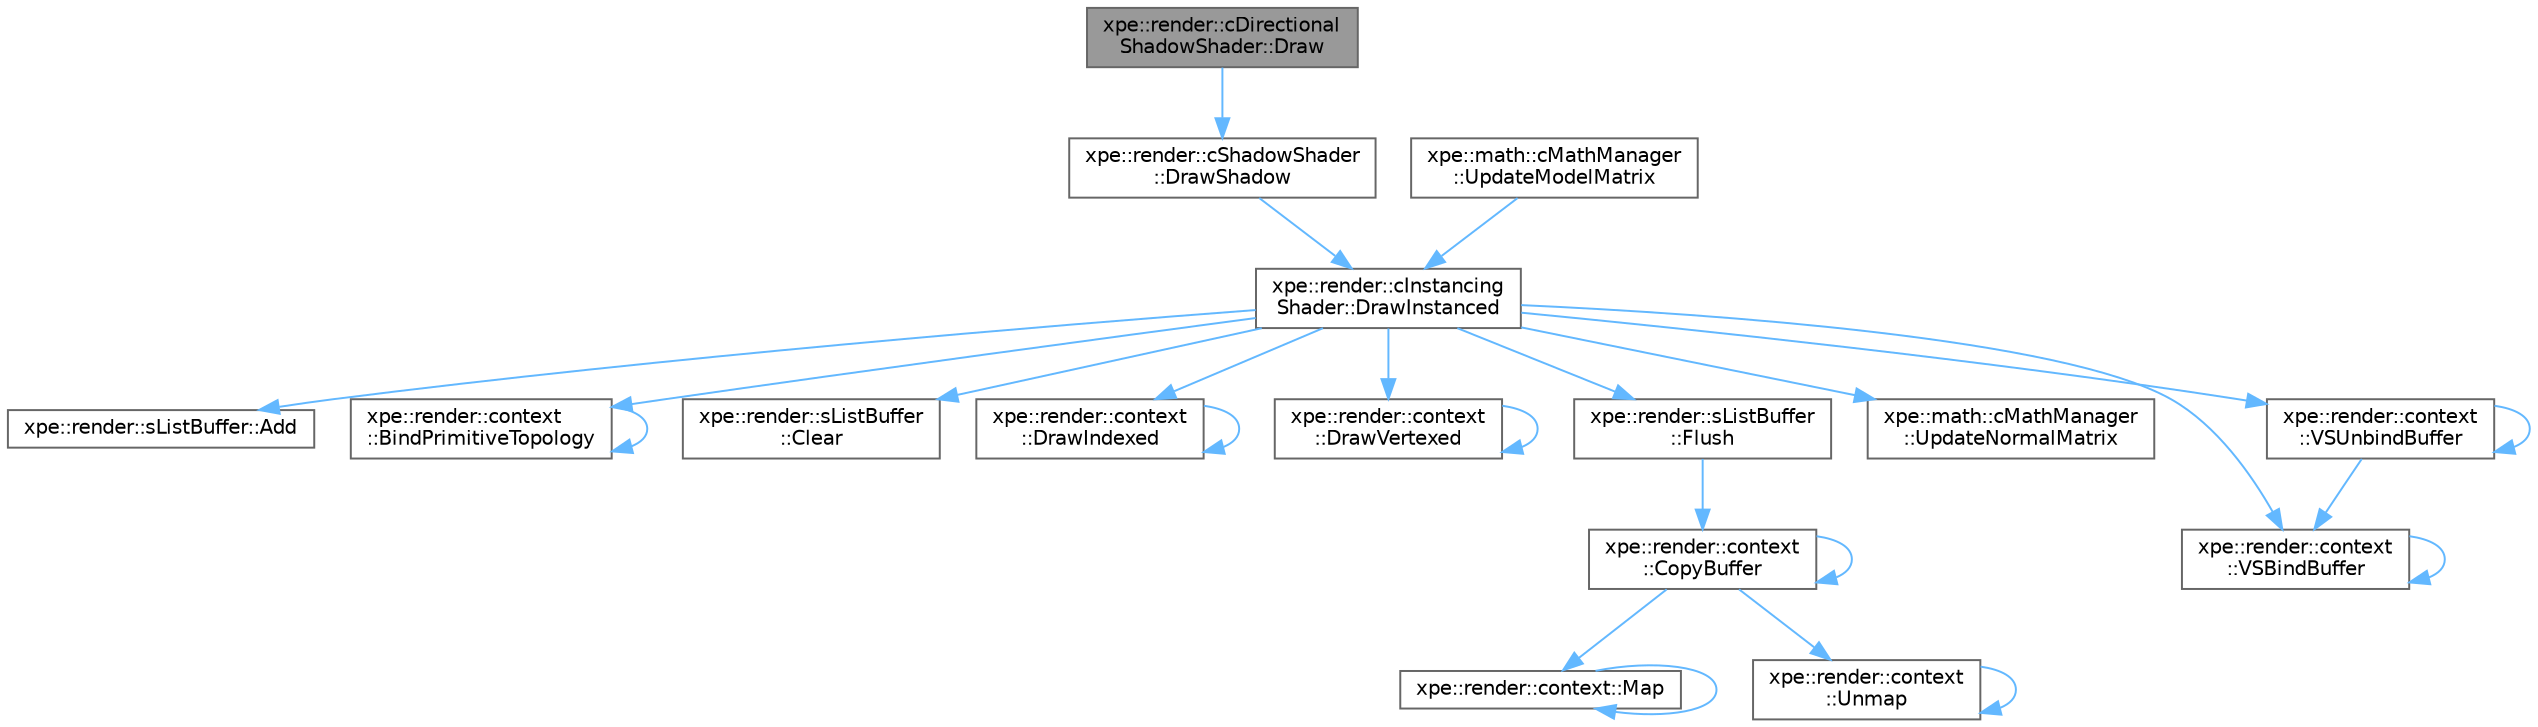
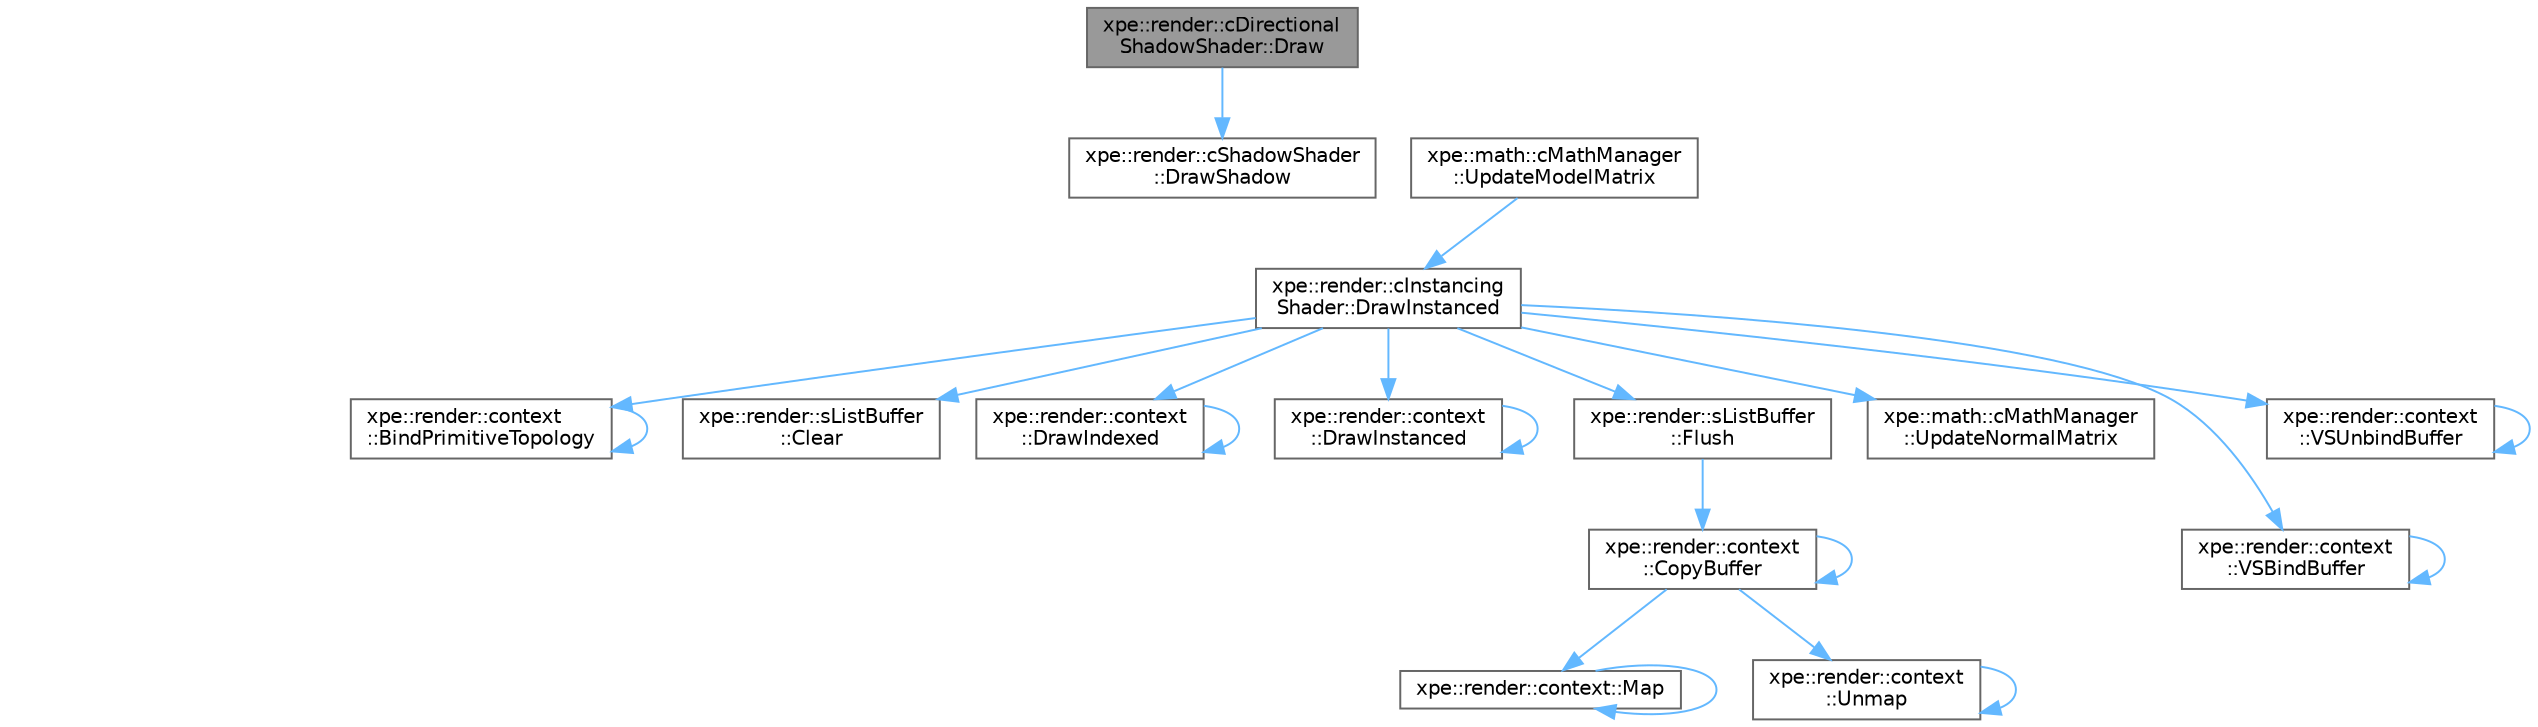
(1297, 227) -> none
(161, 429) -> none
(1388, 429) -> (1388, 429)
(2344, 486) -> none
